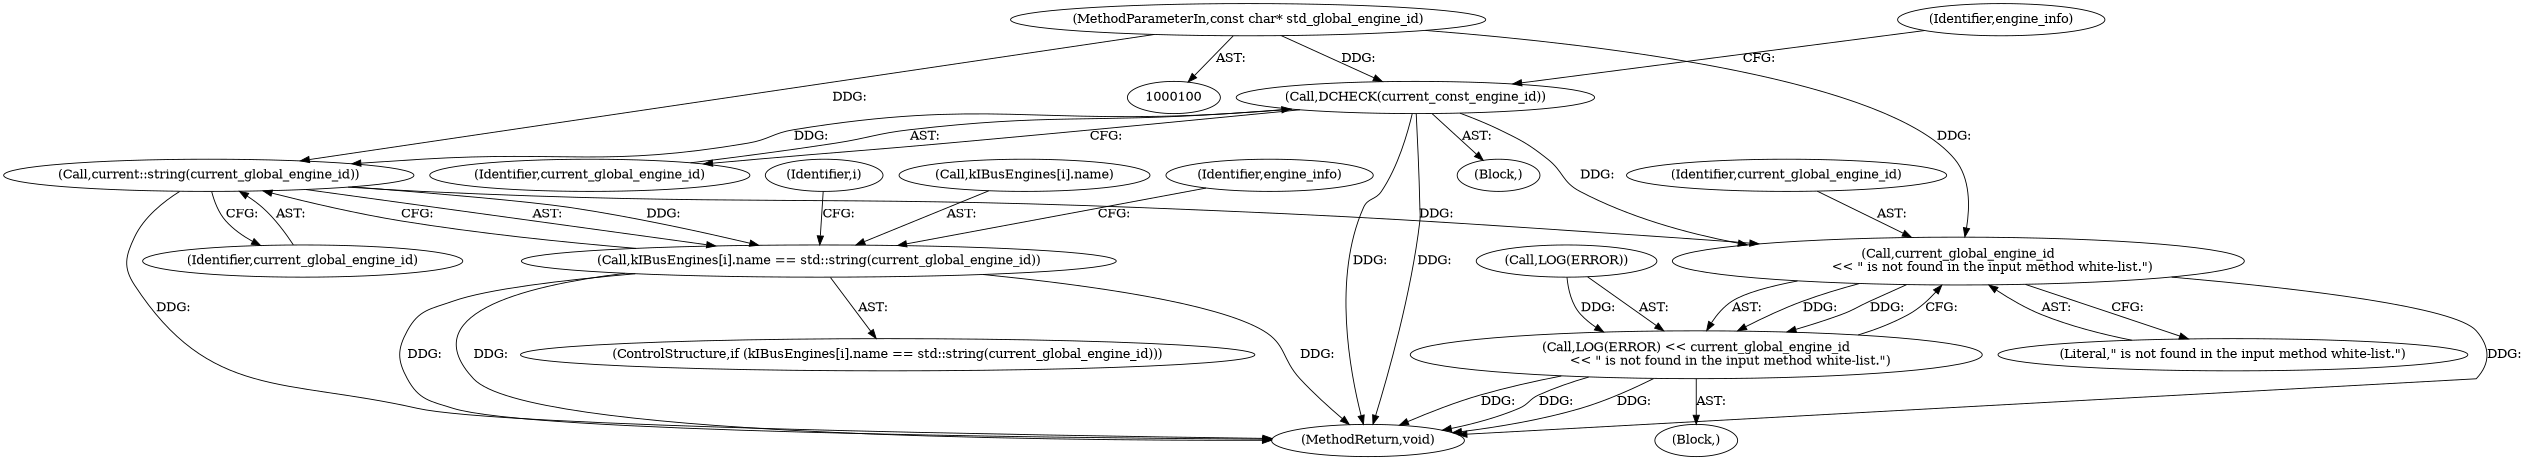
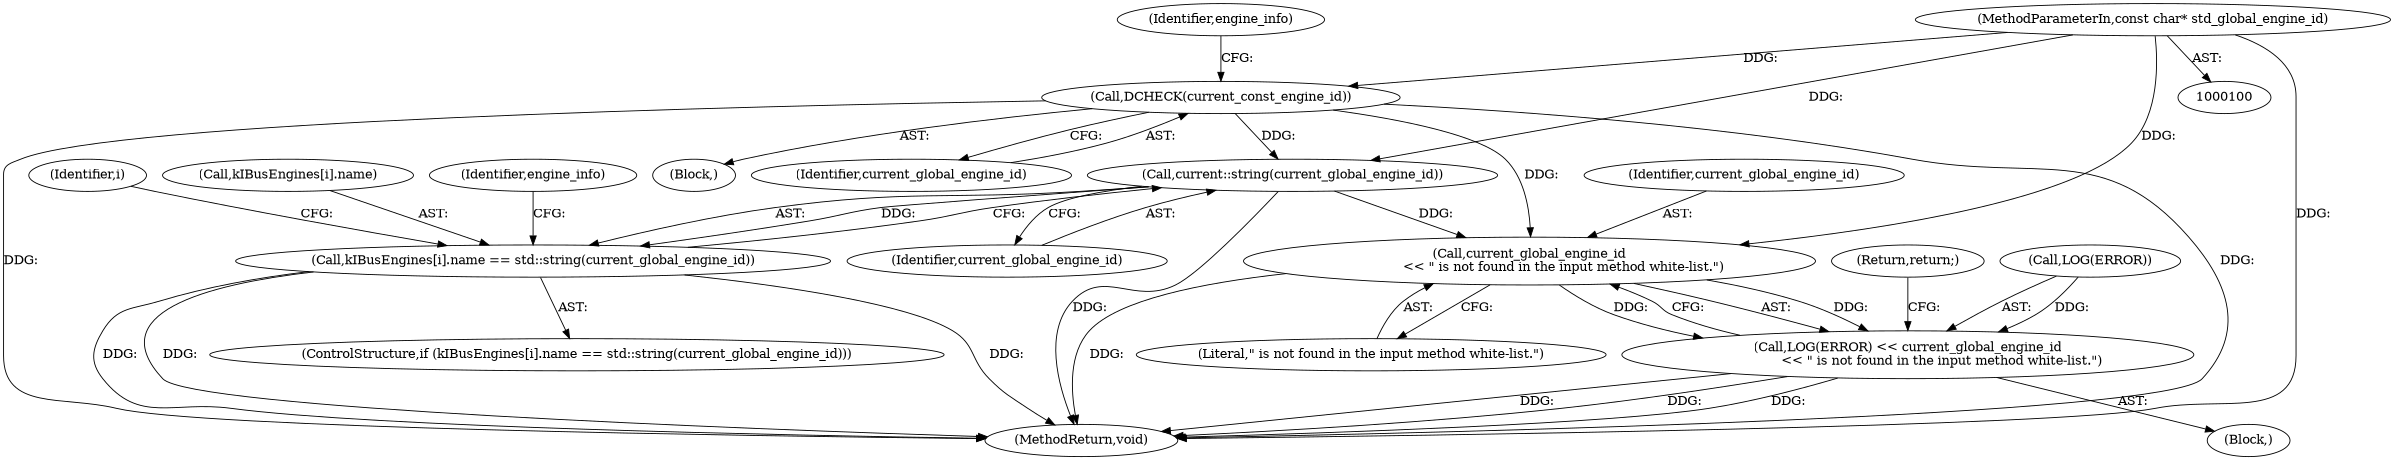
none -> (1908, 261)
none -> (1931, 423)
